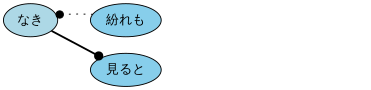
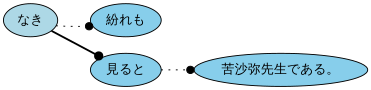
(78, 14) -> (71, 26)
none -> (281, 70)
